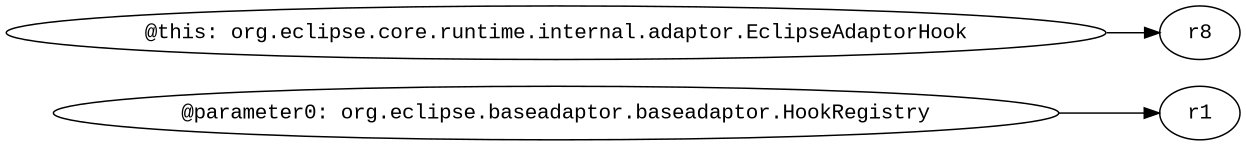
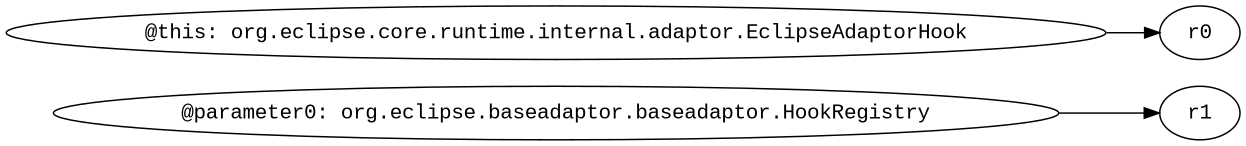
(1200, 33) -> (1200, 33)
